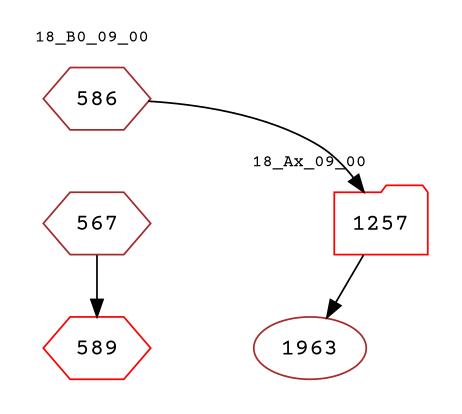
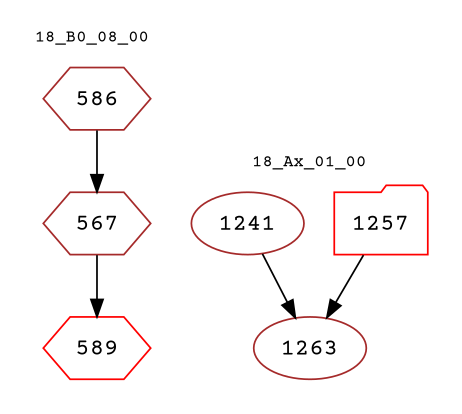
(93, 37) -> (93, 37)
(259, 120) -> (97, 153)
(310, 162) -> (310, 162)
none -> (248, 223)
(310, 348) -> (310, 348)
